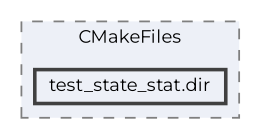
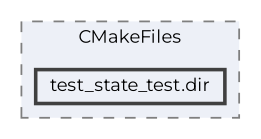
(130, 87) -> (130, 87)
